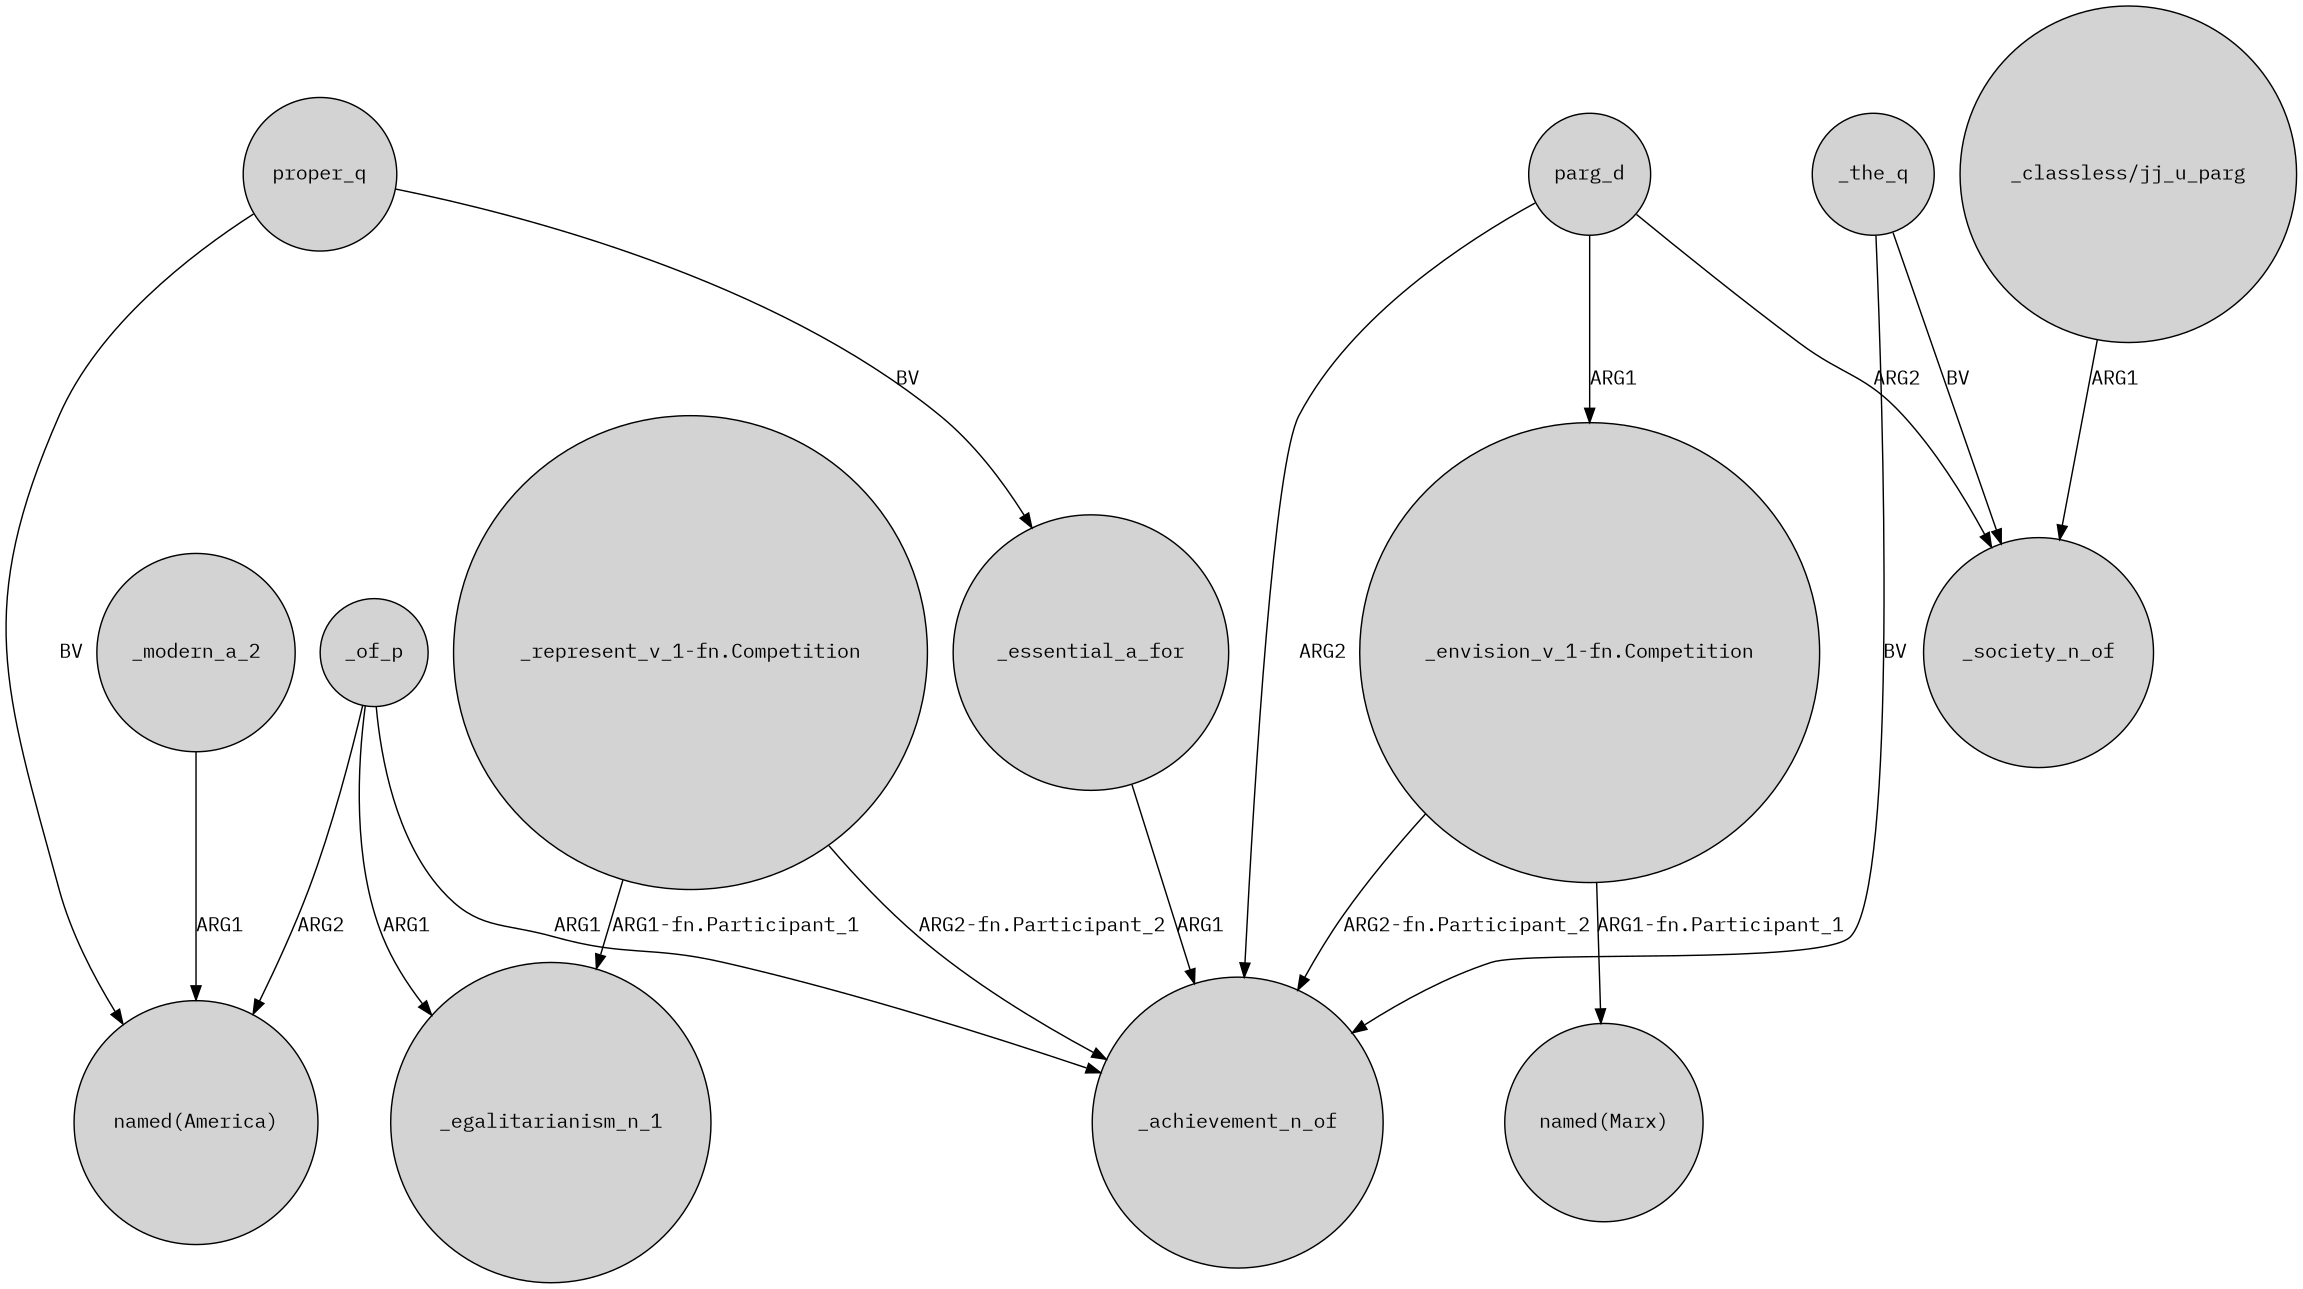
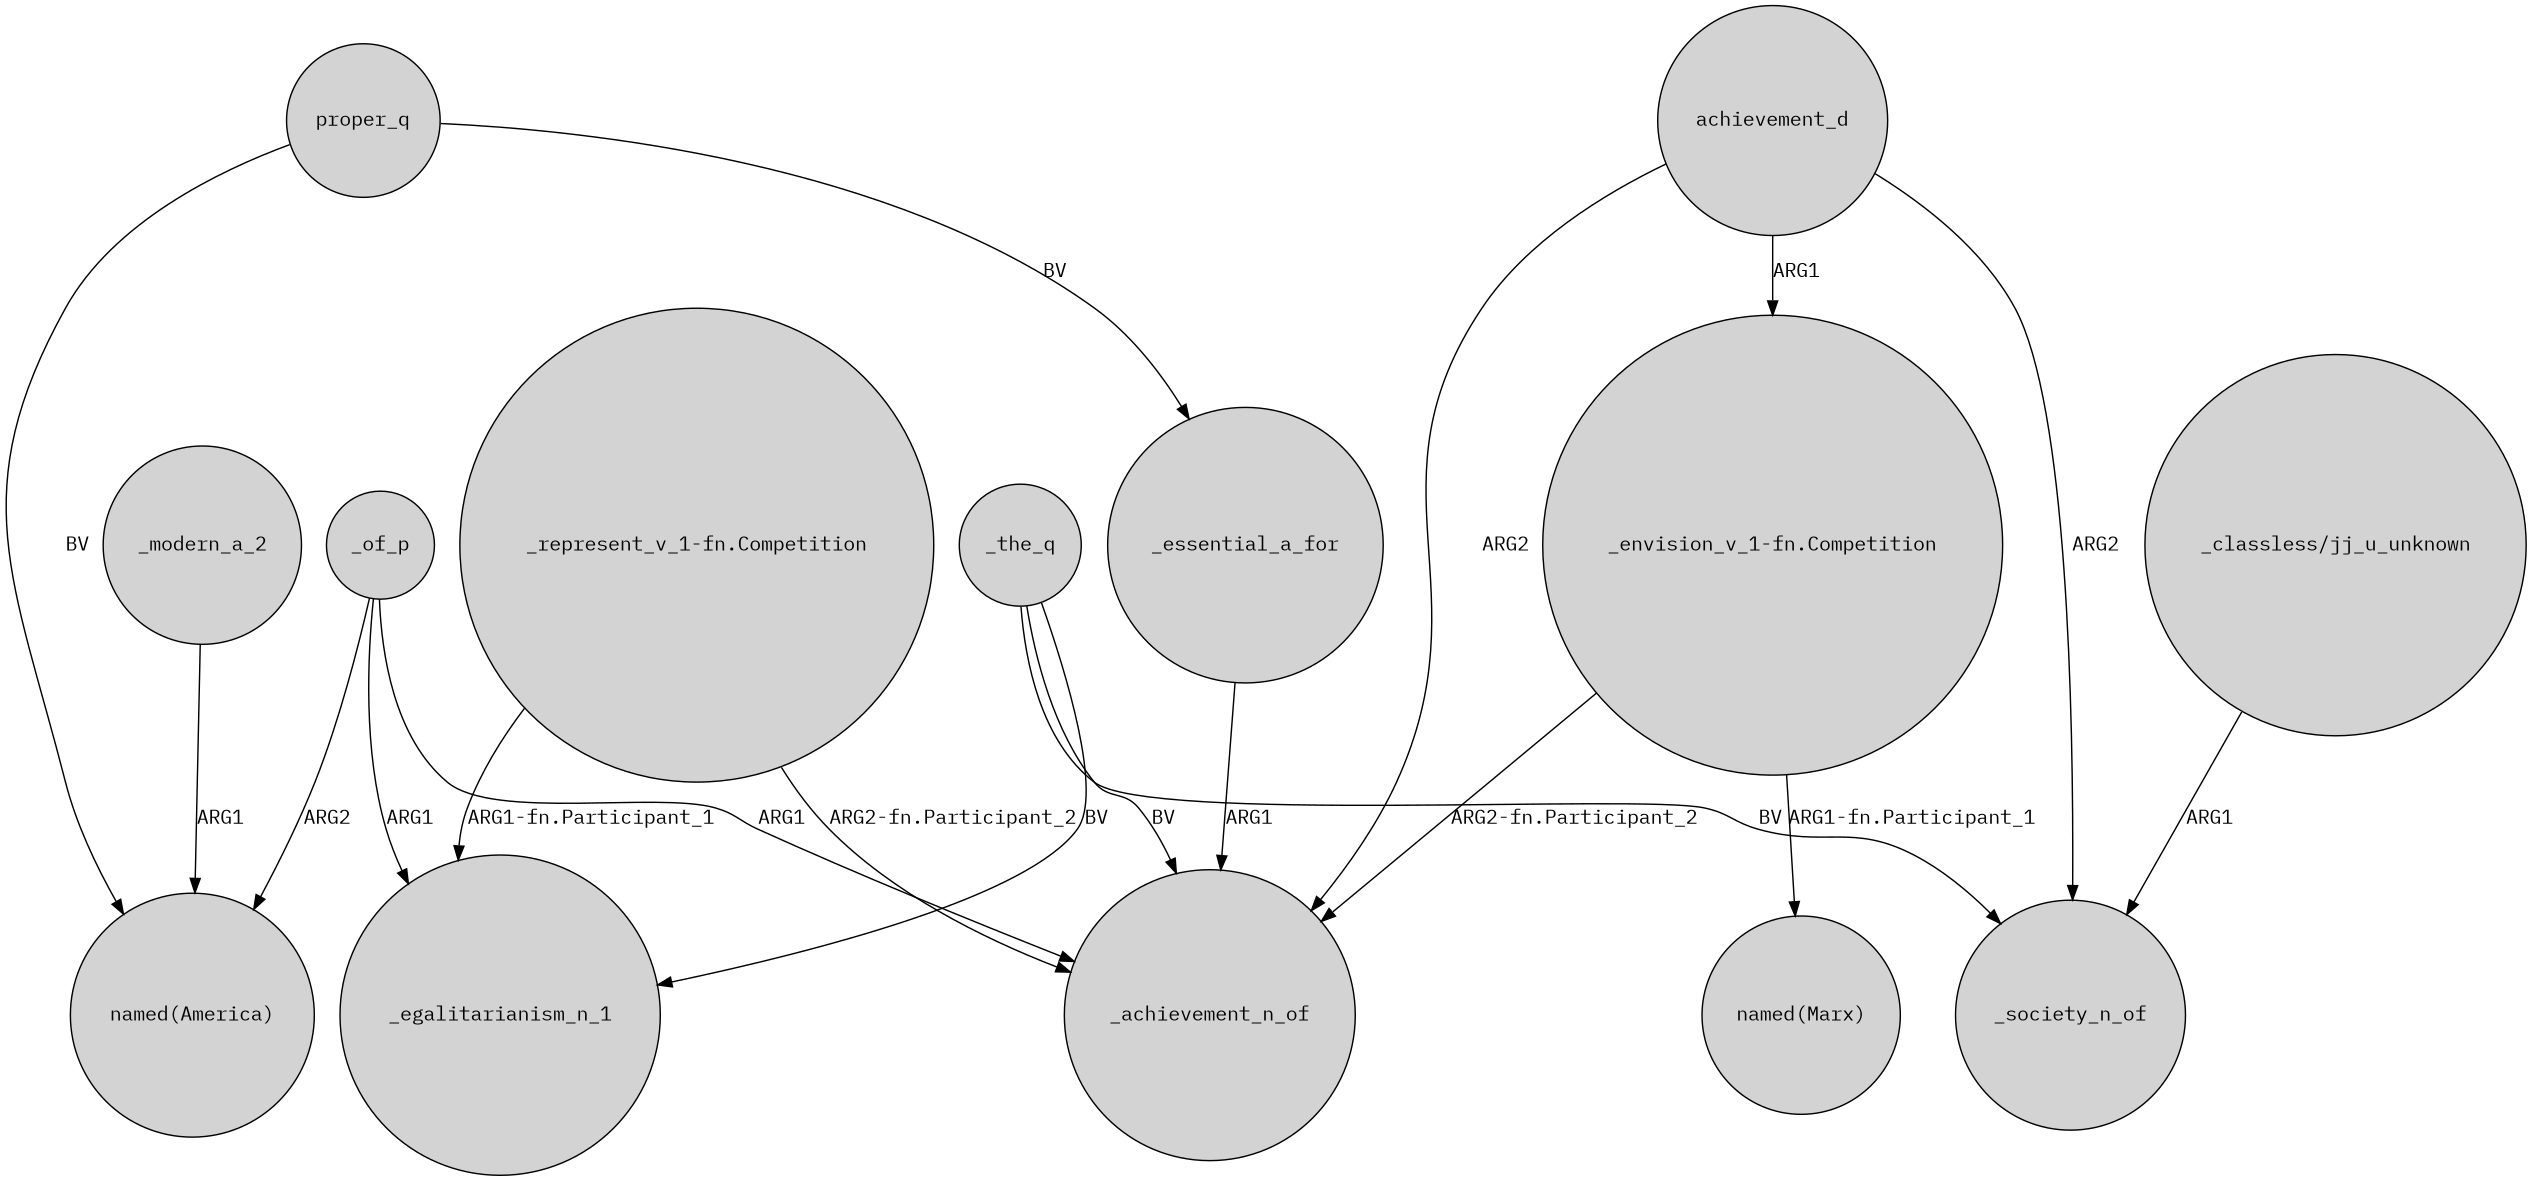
(1590, 174) -> (1773, 121)
(2128, 174) -> (2336, 545)
none -> (993, 887)
